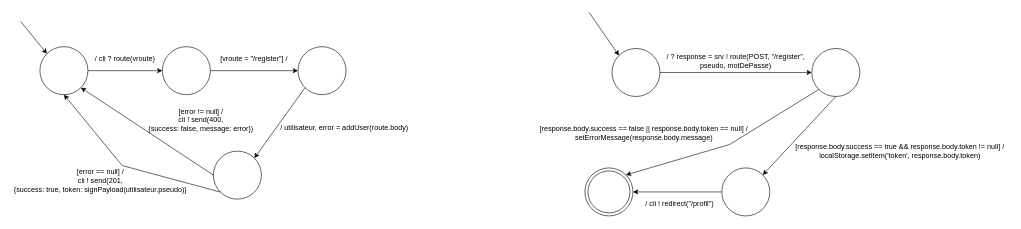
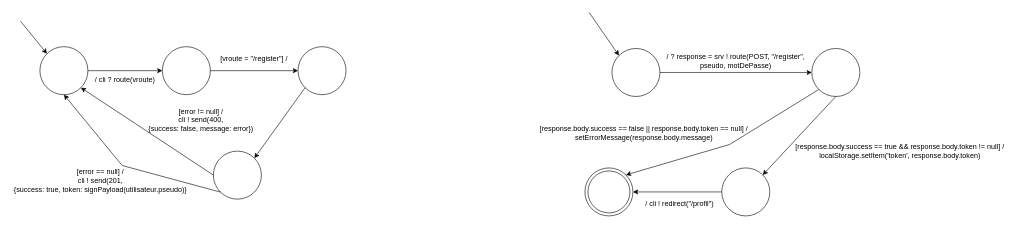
(125, 59) -> (125, 80)
(344, 128) -> none
